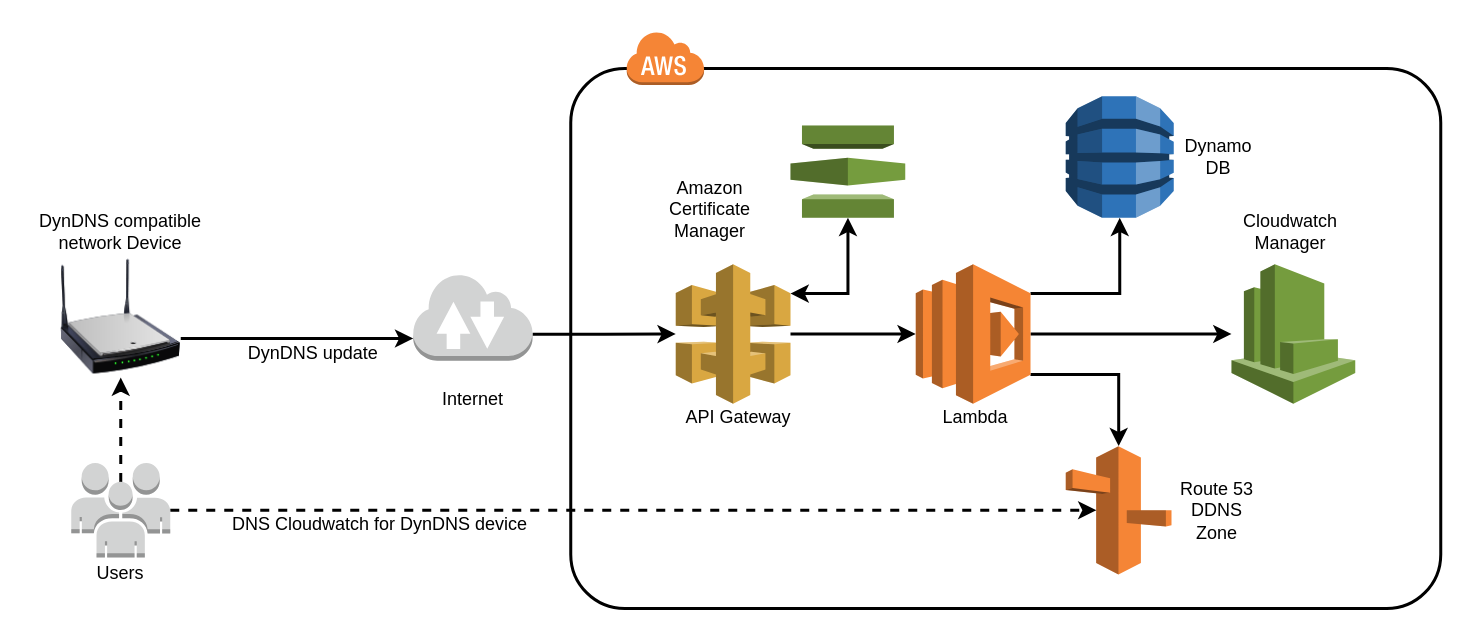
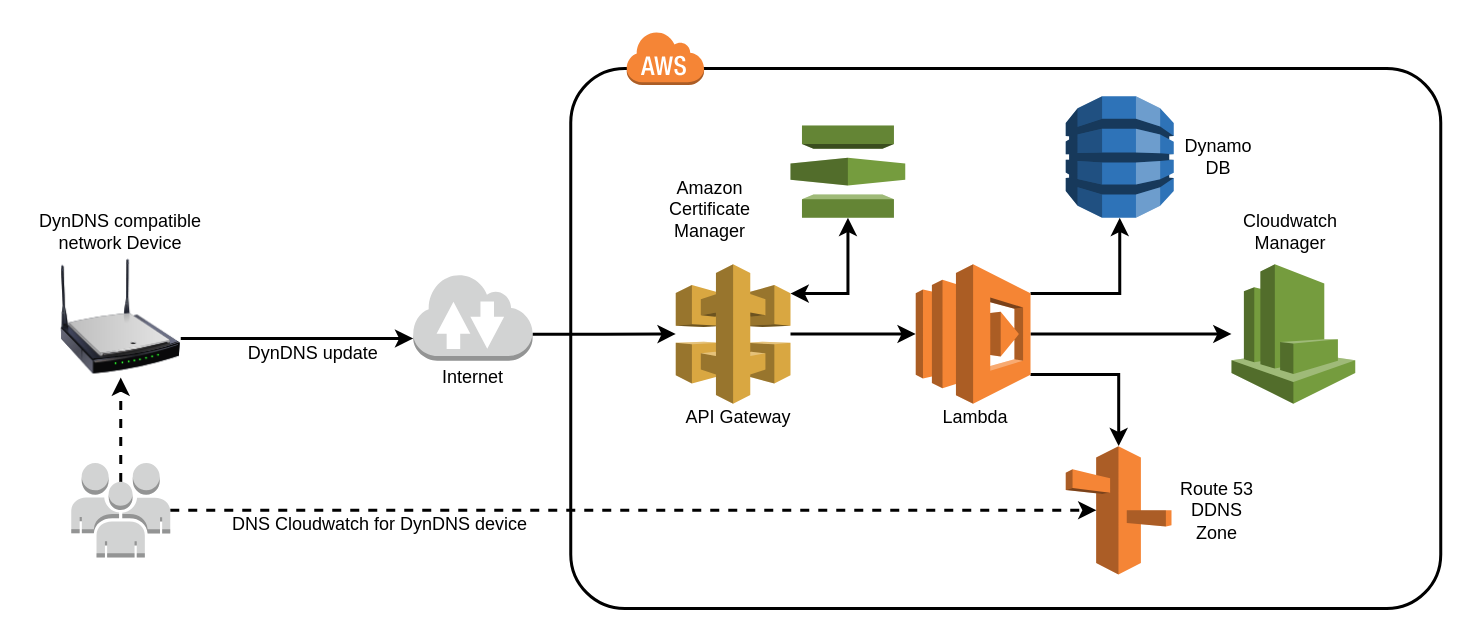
(473, 400) -> (473, 377)
(121, 574) -> none
